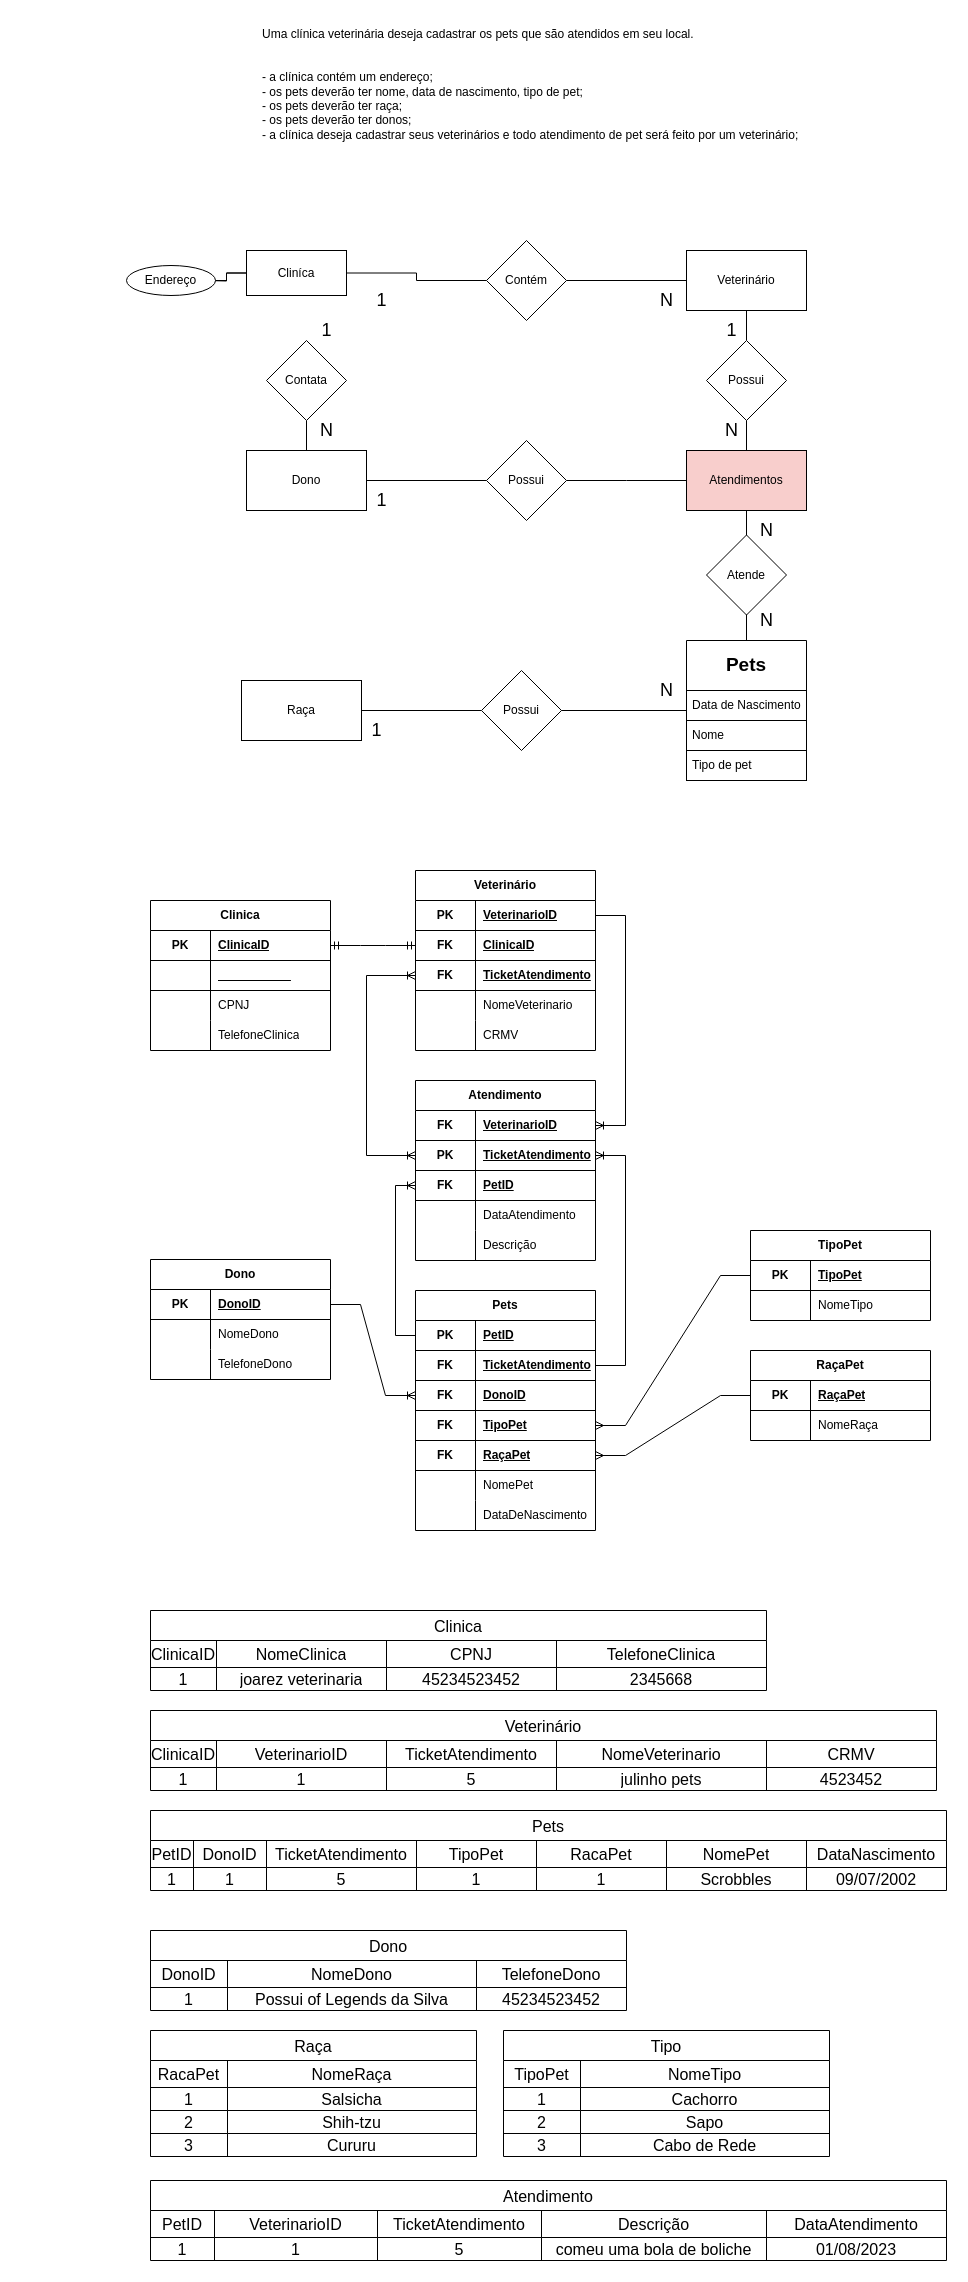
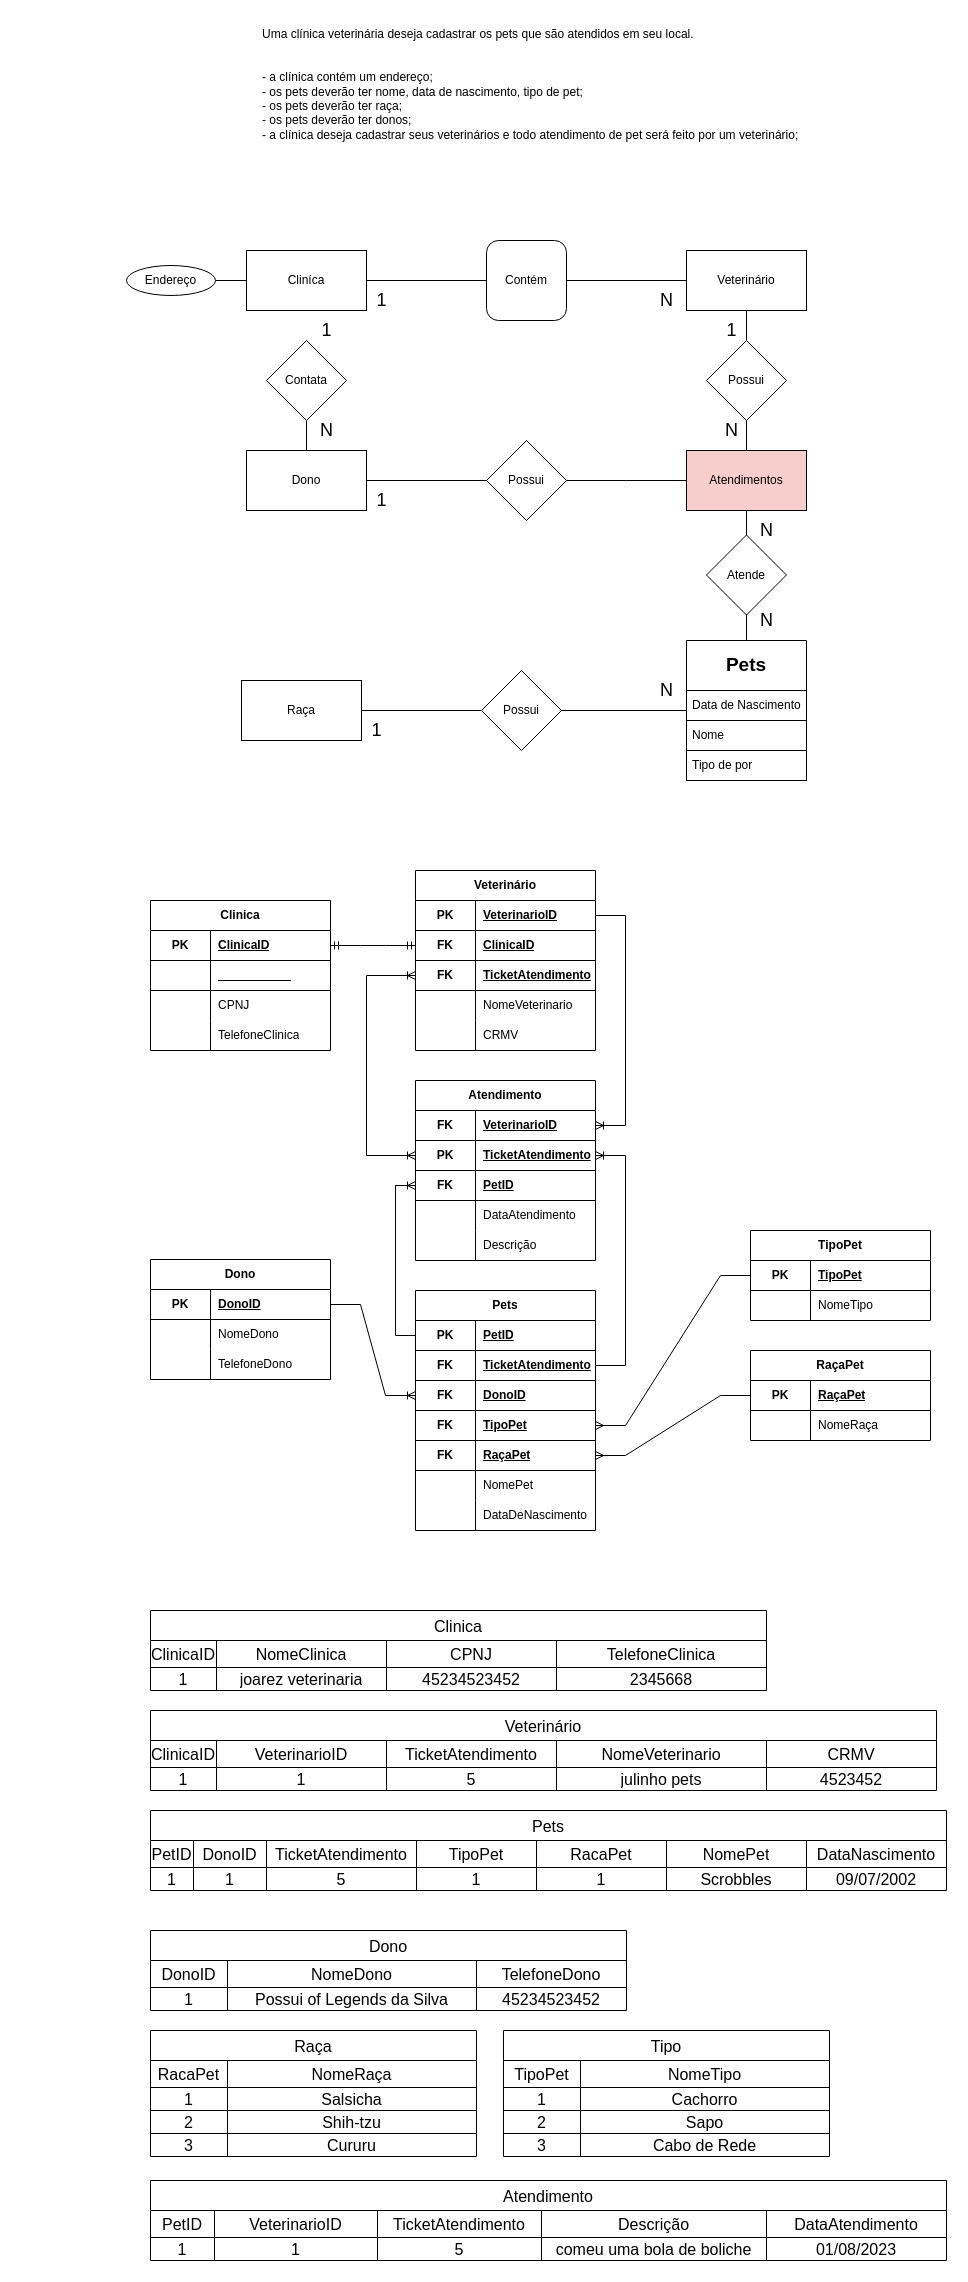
(297, 273) -> (307, 281)
(527, 281) -> (527, 281)
(725, 766) -> (725, 766)
